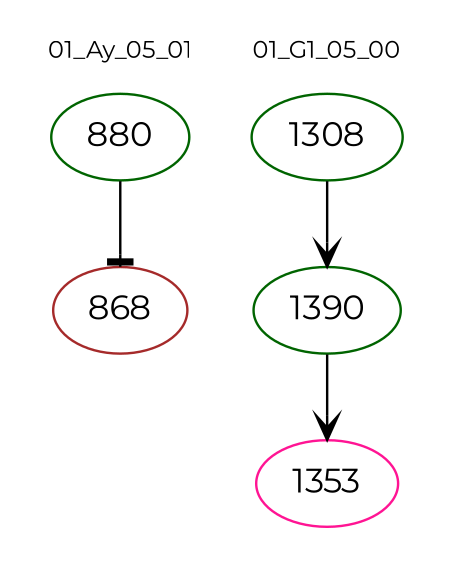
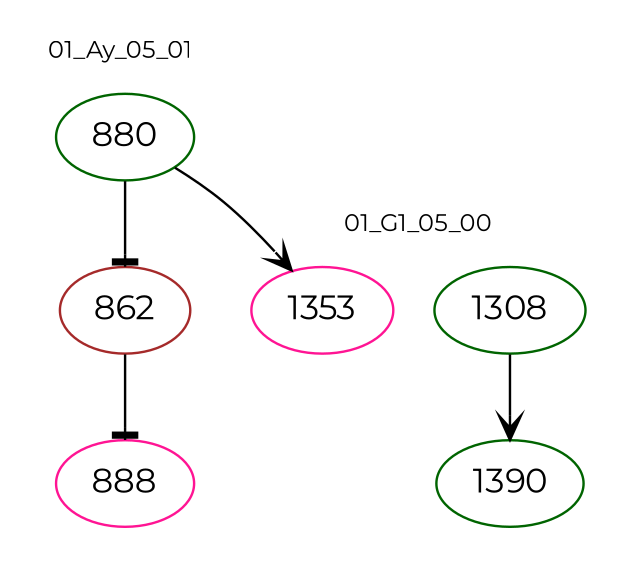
(120, 310) -> (125, 310)
(327, 385) -> (250, 226)
none -> (125, 484)
